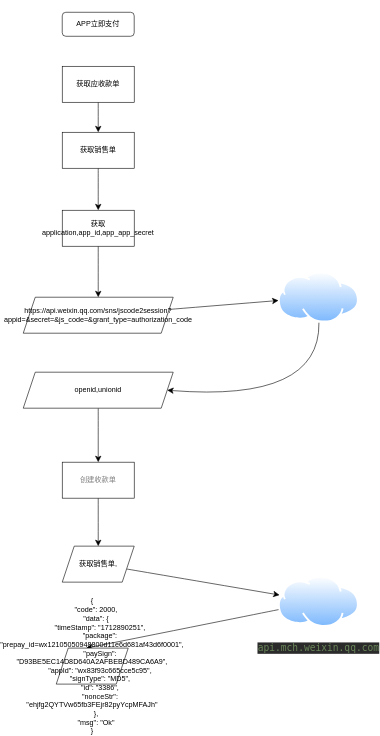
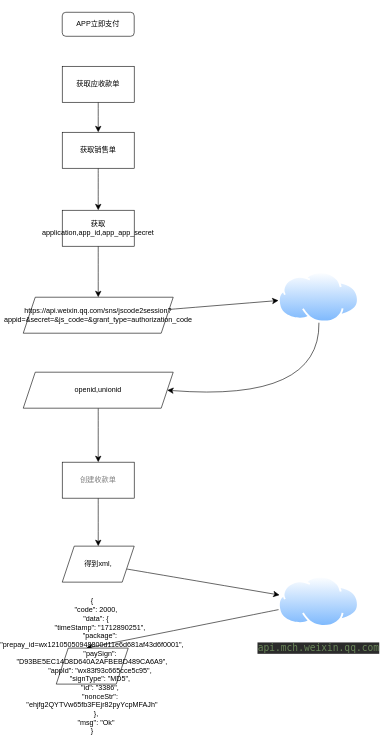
(98, 564) -> (98, 564)
